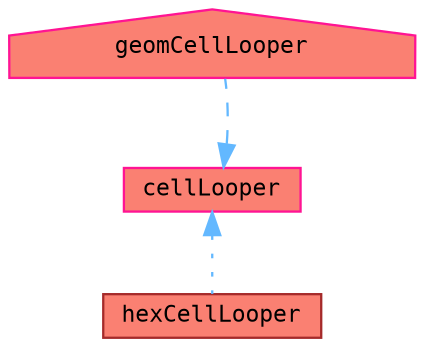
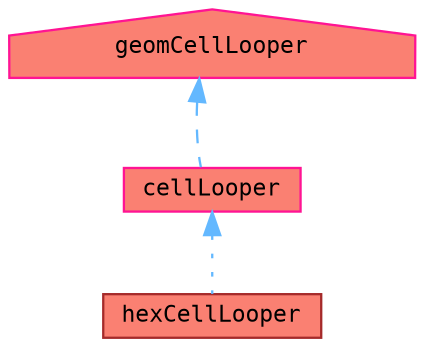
(228, 111) -> (197, 135)
